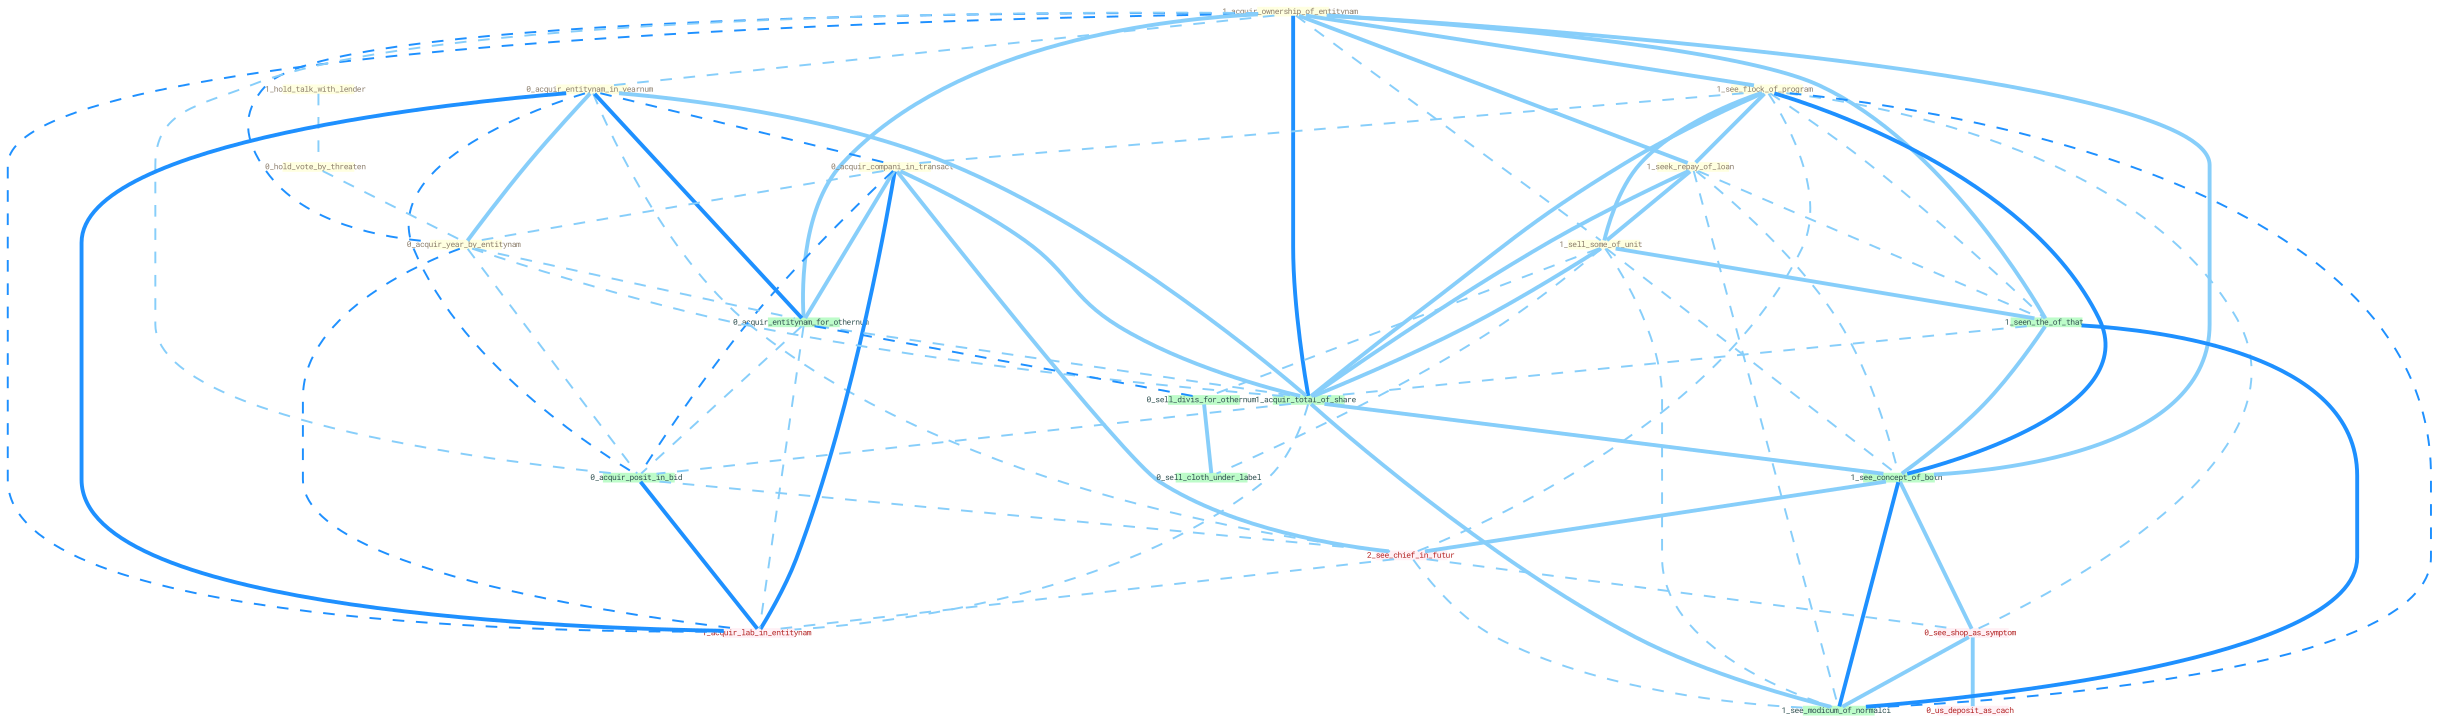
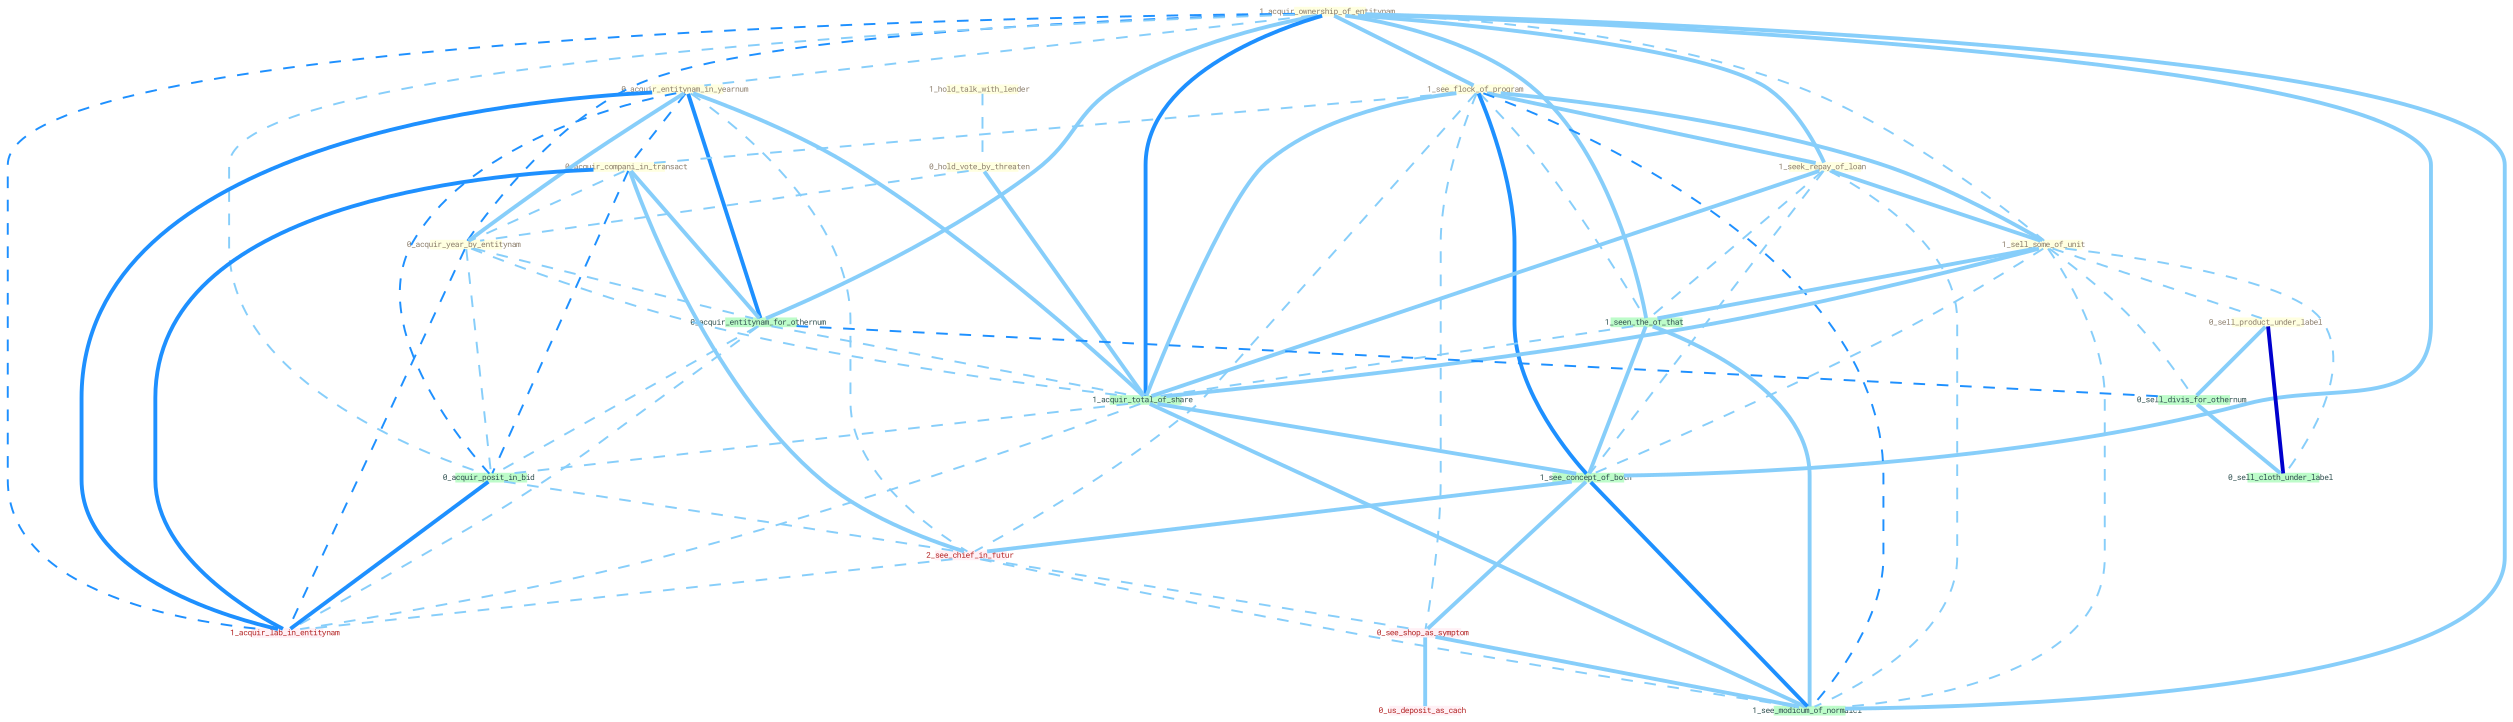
none -> (2480, 141)
(1089, 304) -> (1064, 284)
none -> (2268, 322)
(2328, 601) -> (1810, 488)
